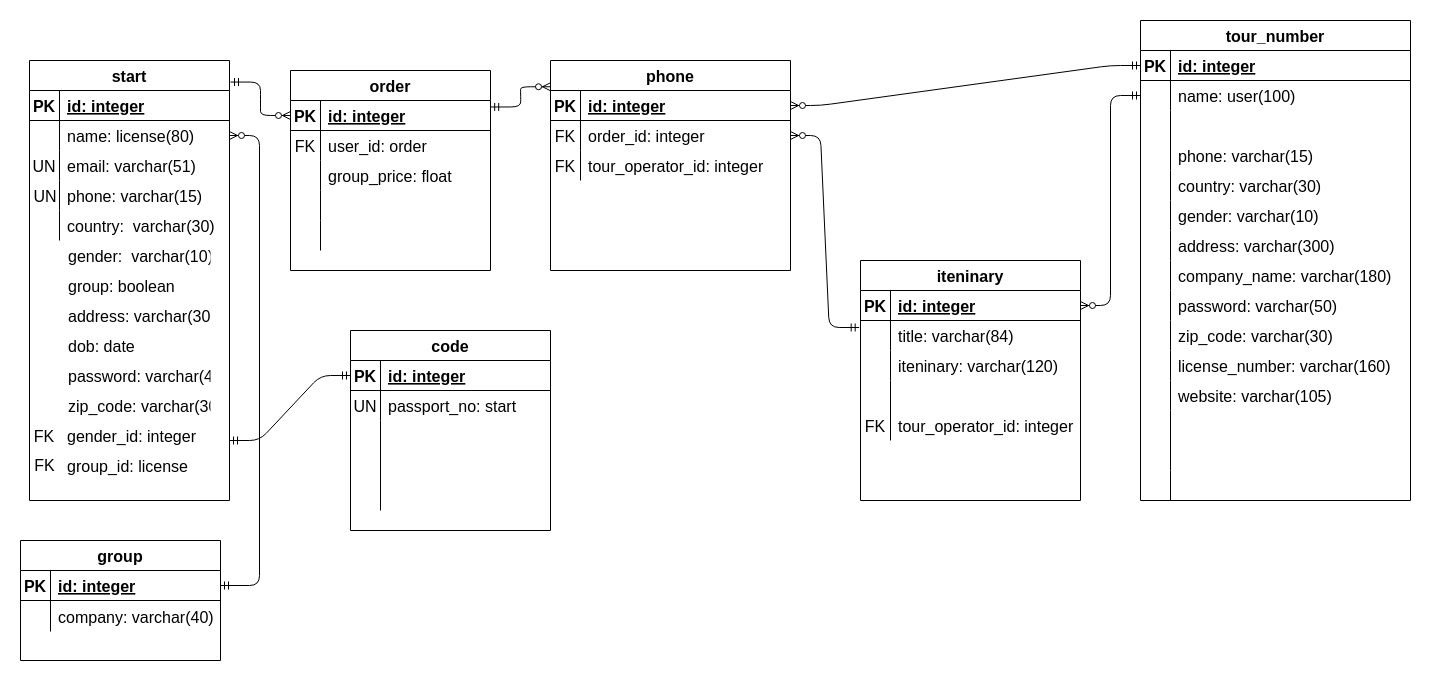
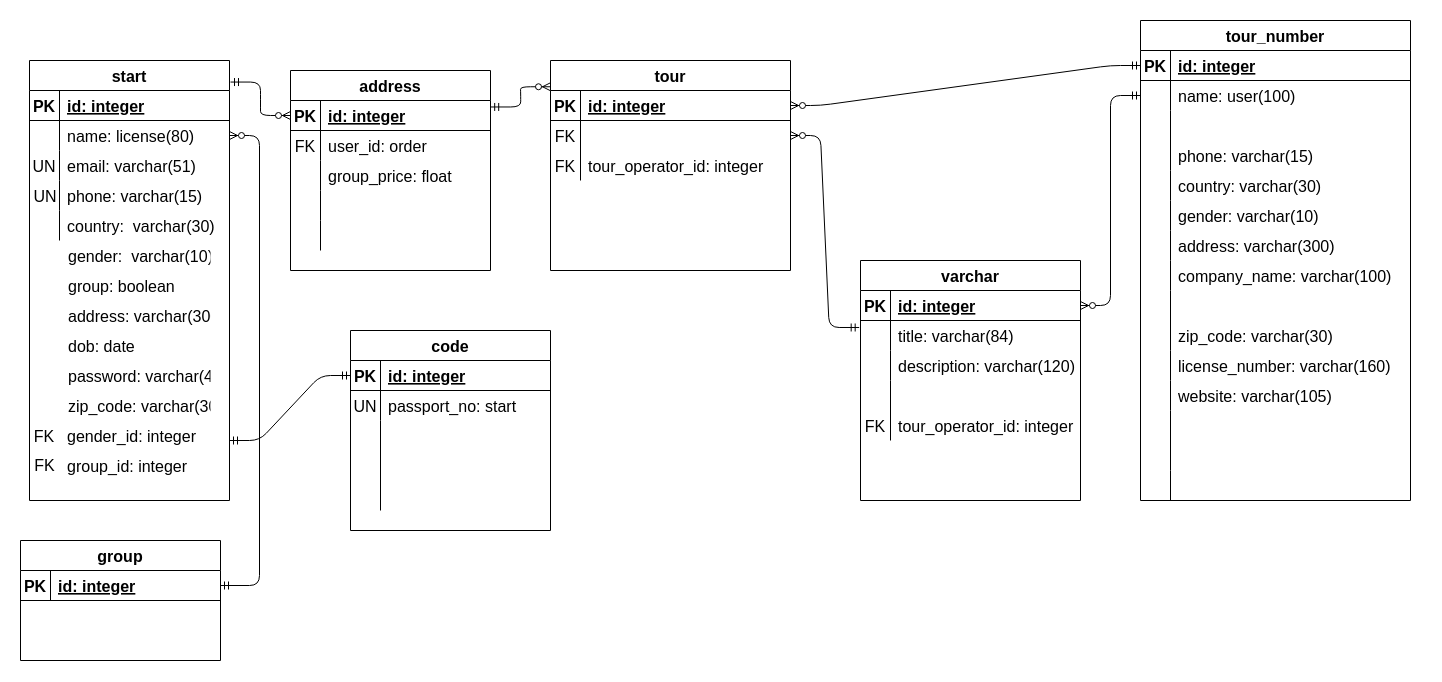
(670, 77) -> (670, 77)
(390, 87) -> (390, 87)
(686, 136) -> none
(970, 277) -> (970, 277)
(1290, 277) -> (1290, 277)
(1291, 306) -> none
(993, 367) -> (1002, 367)
(133, 467) -> (135, 467)
(136, 616) -> none
